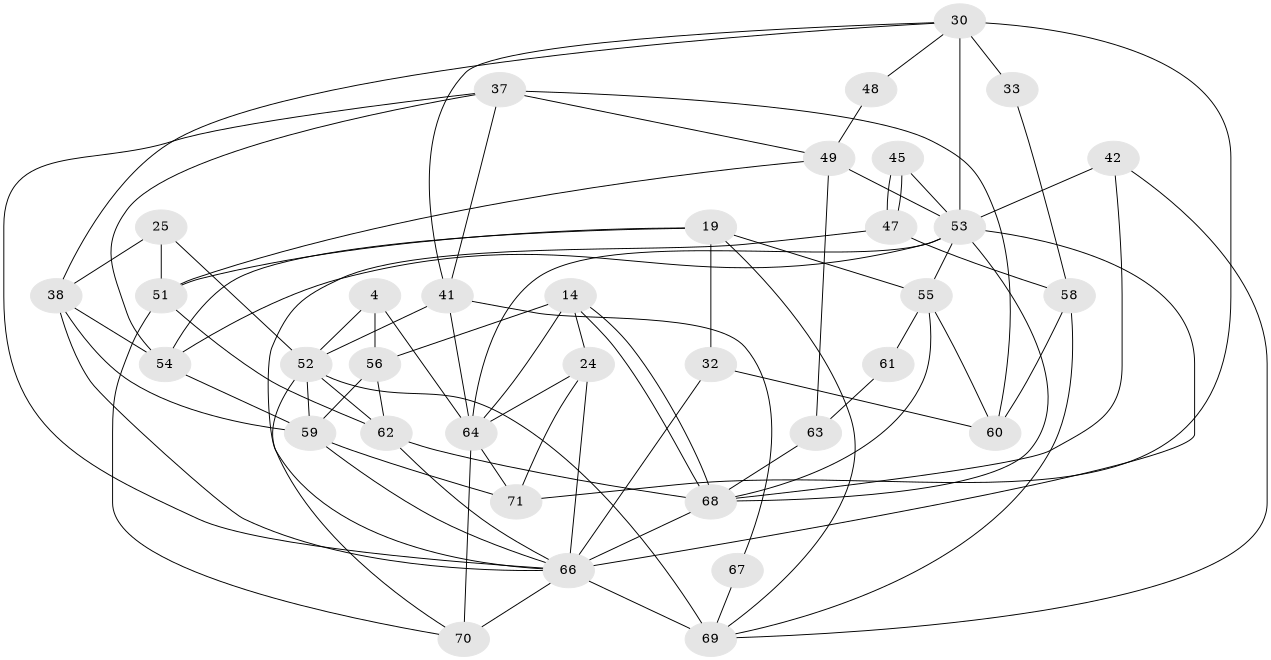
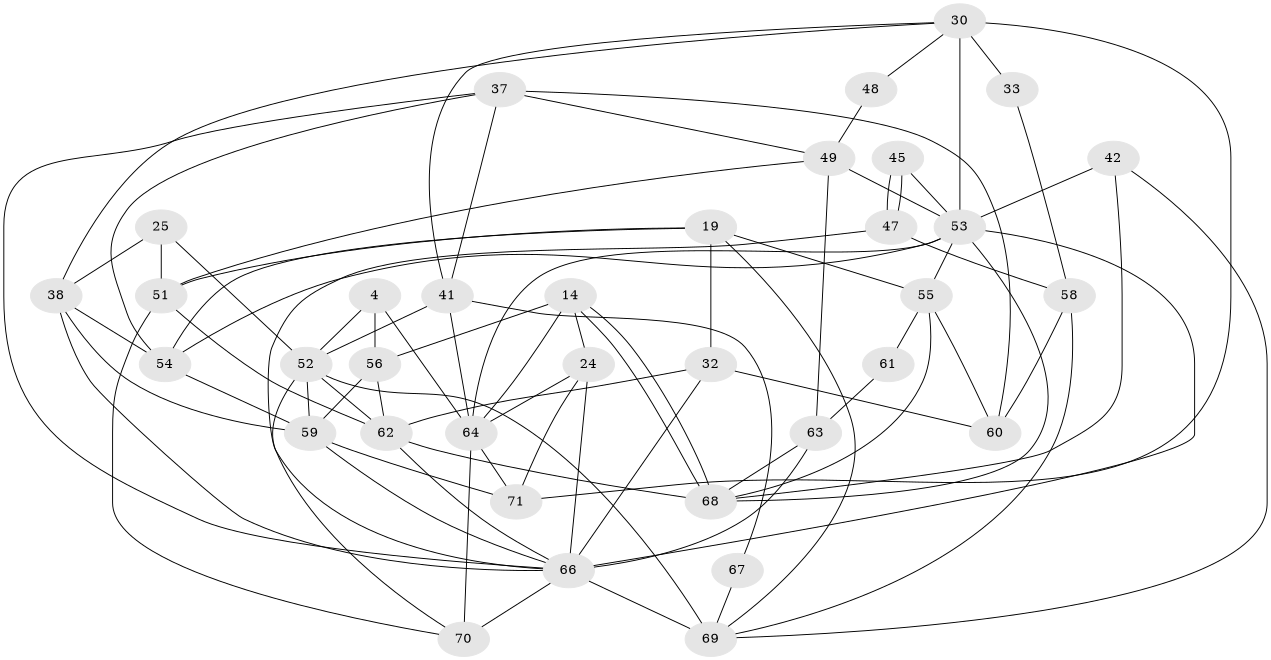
none -> (554, 393)
(645, 534) -> (716, 535)
